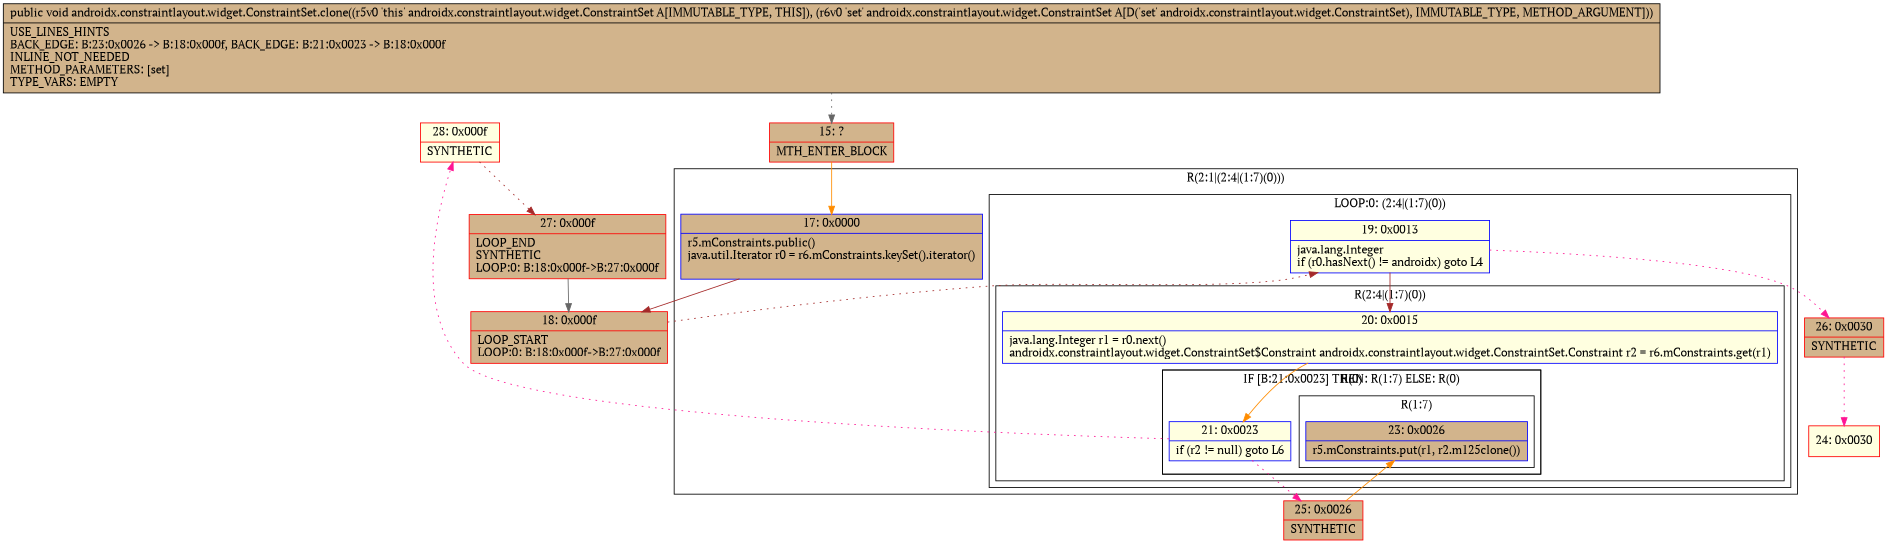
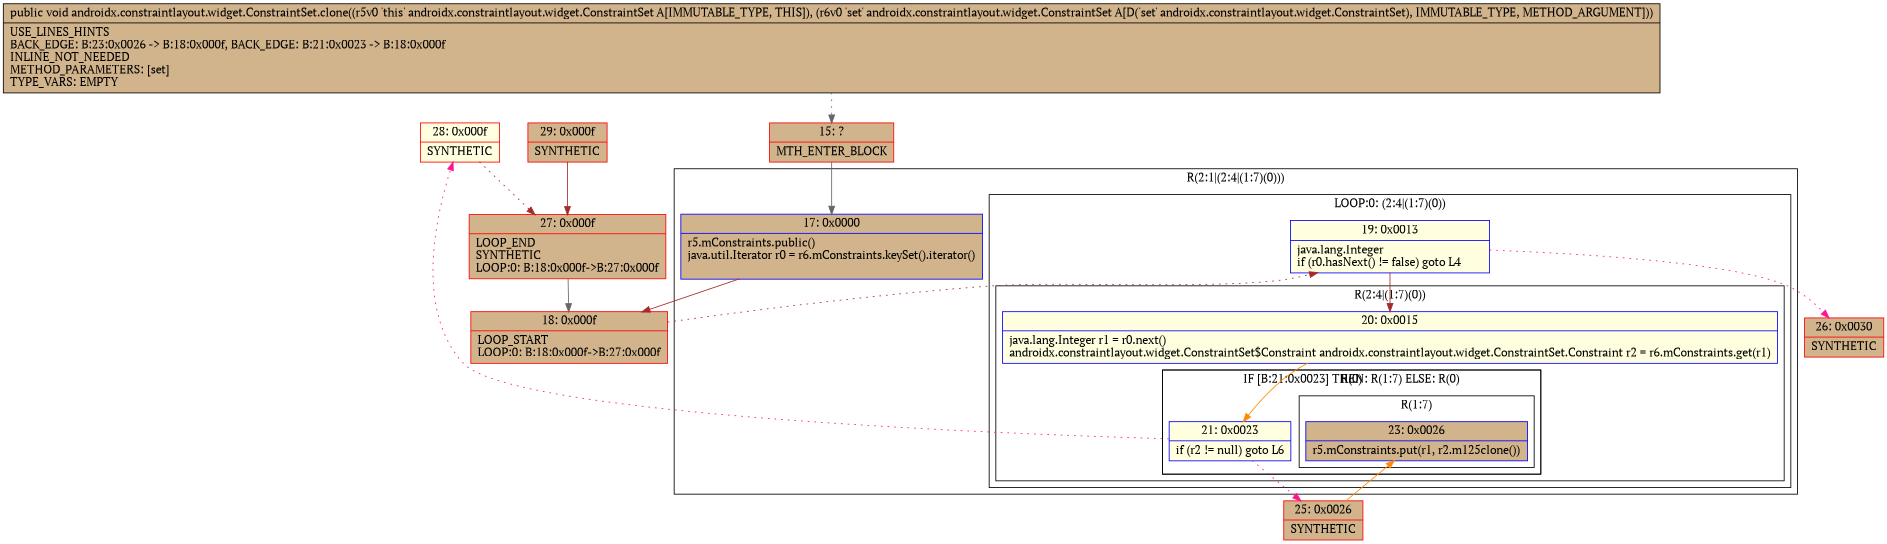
none -> (568, 142)
(832, 184) -> (832, 184)
(1390, 262) -> (1379, 262)
(1844, 441) -> none
